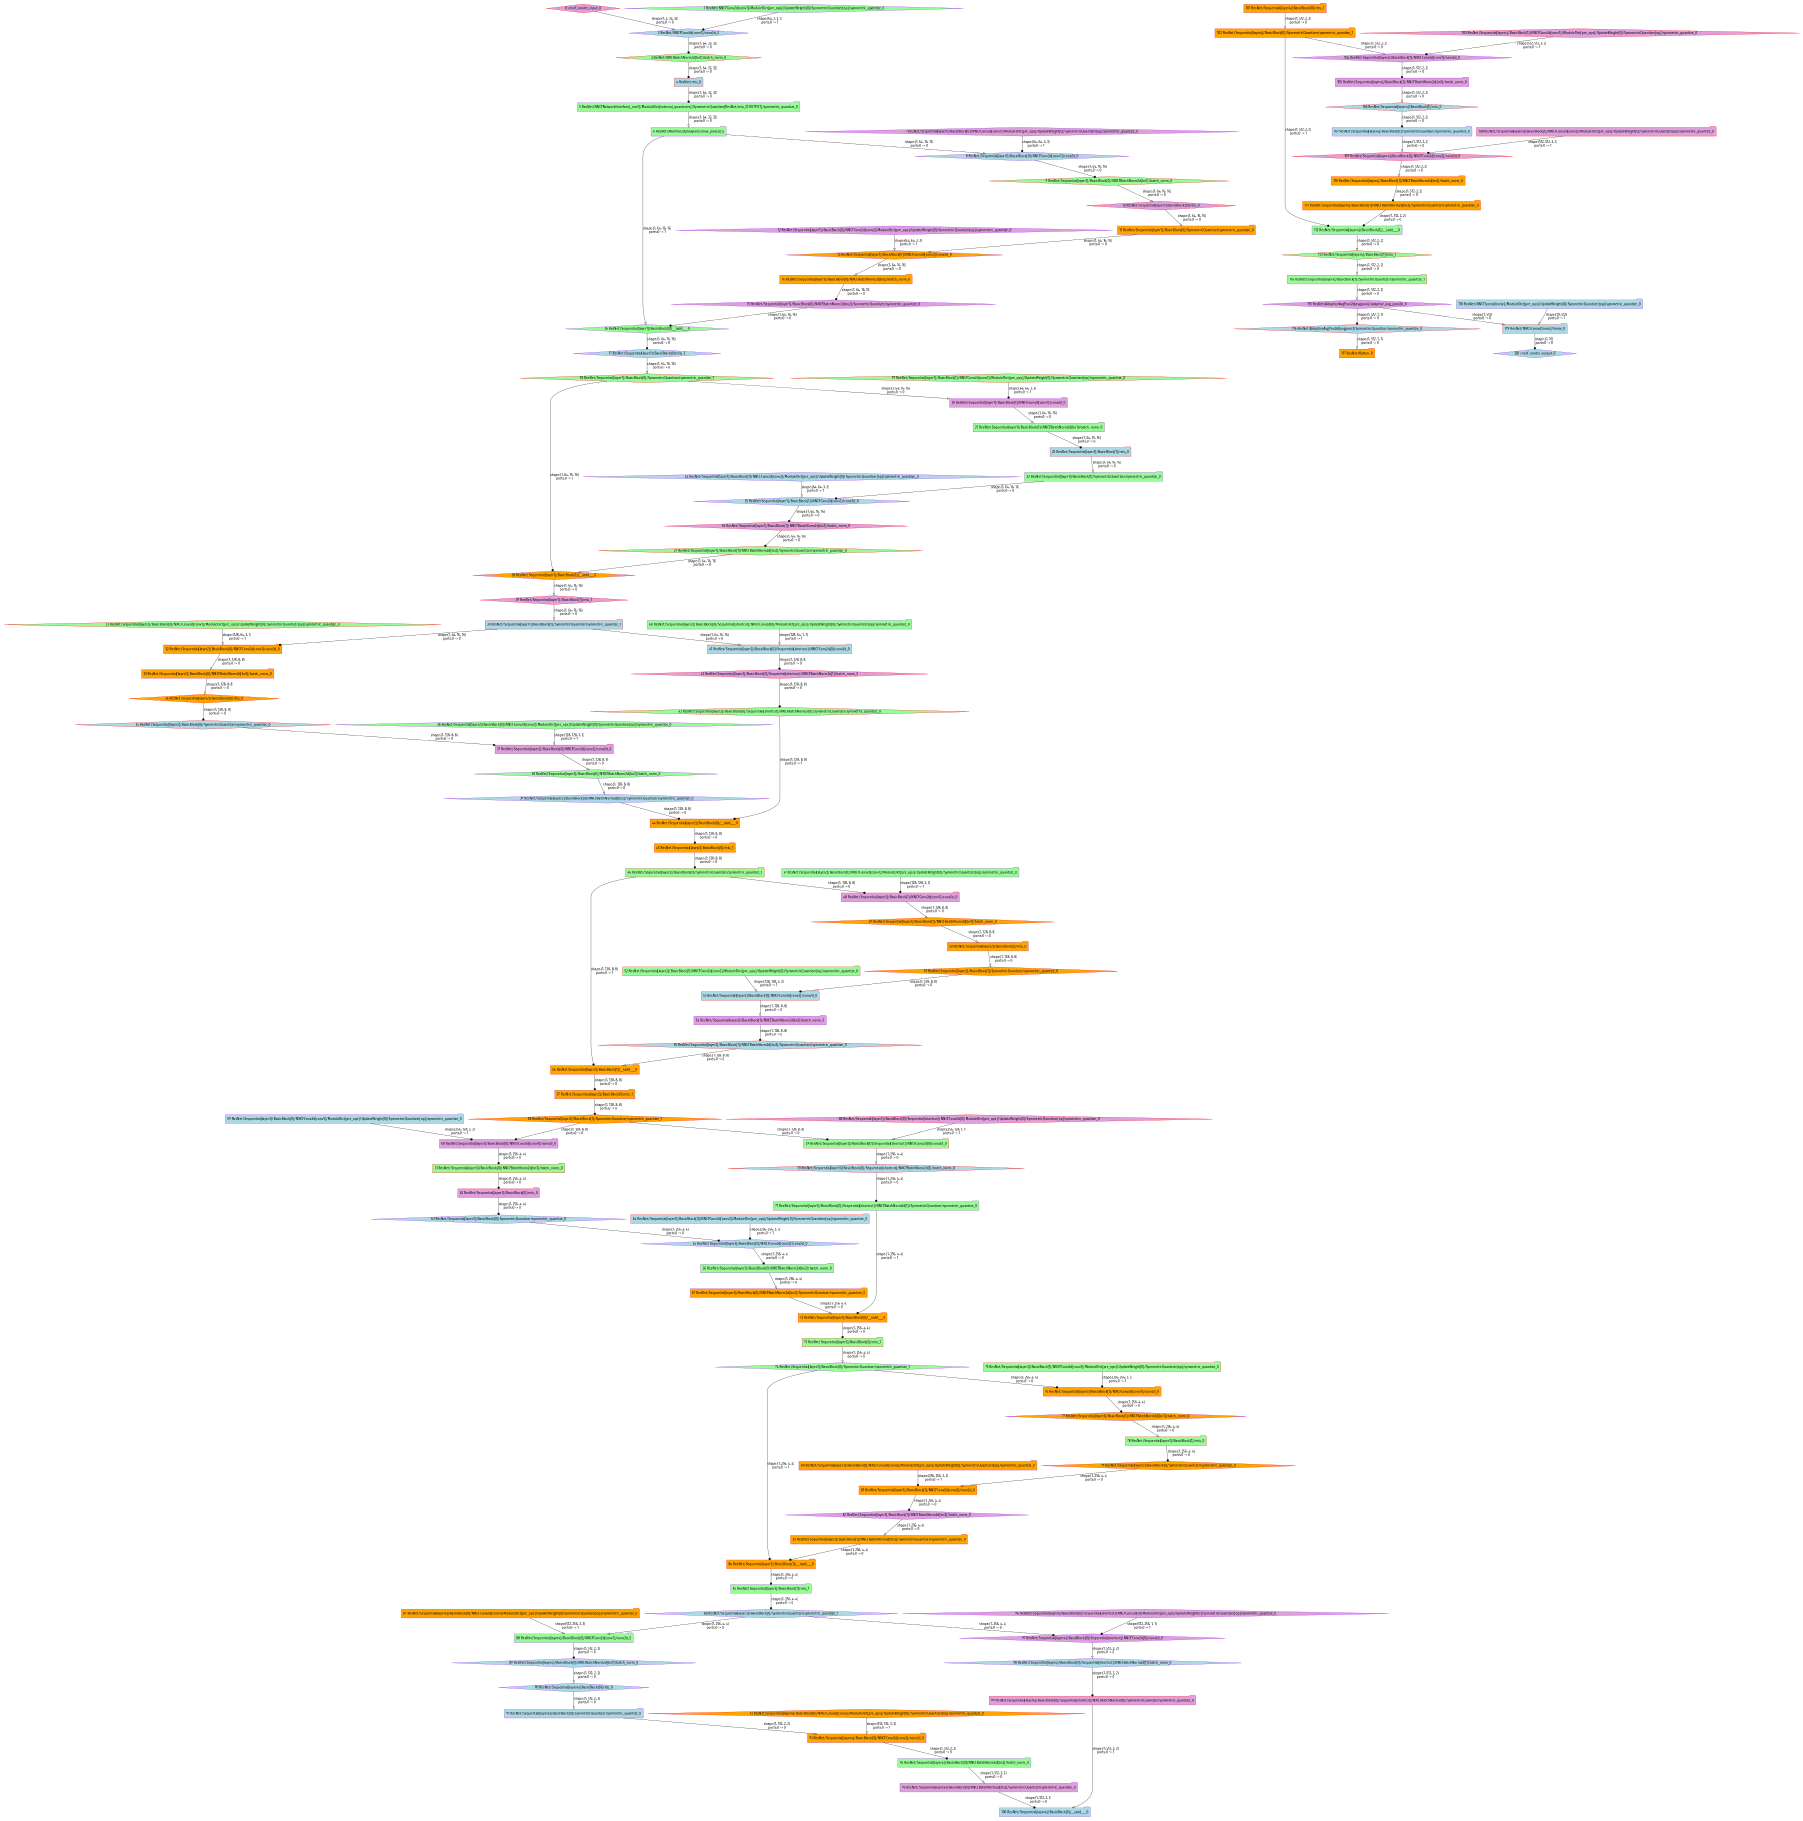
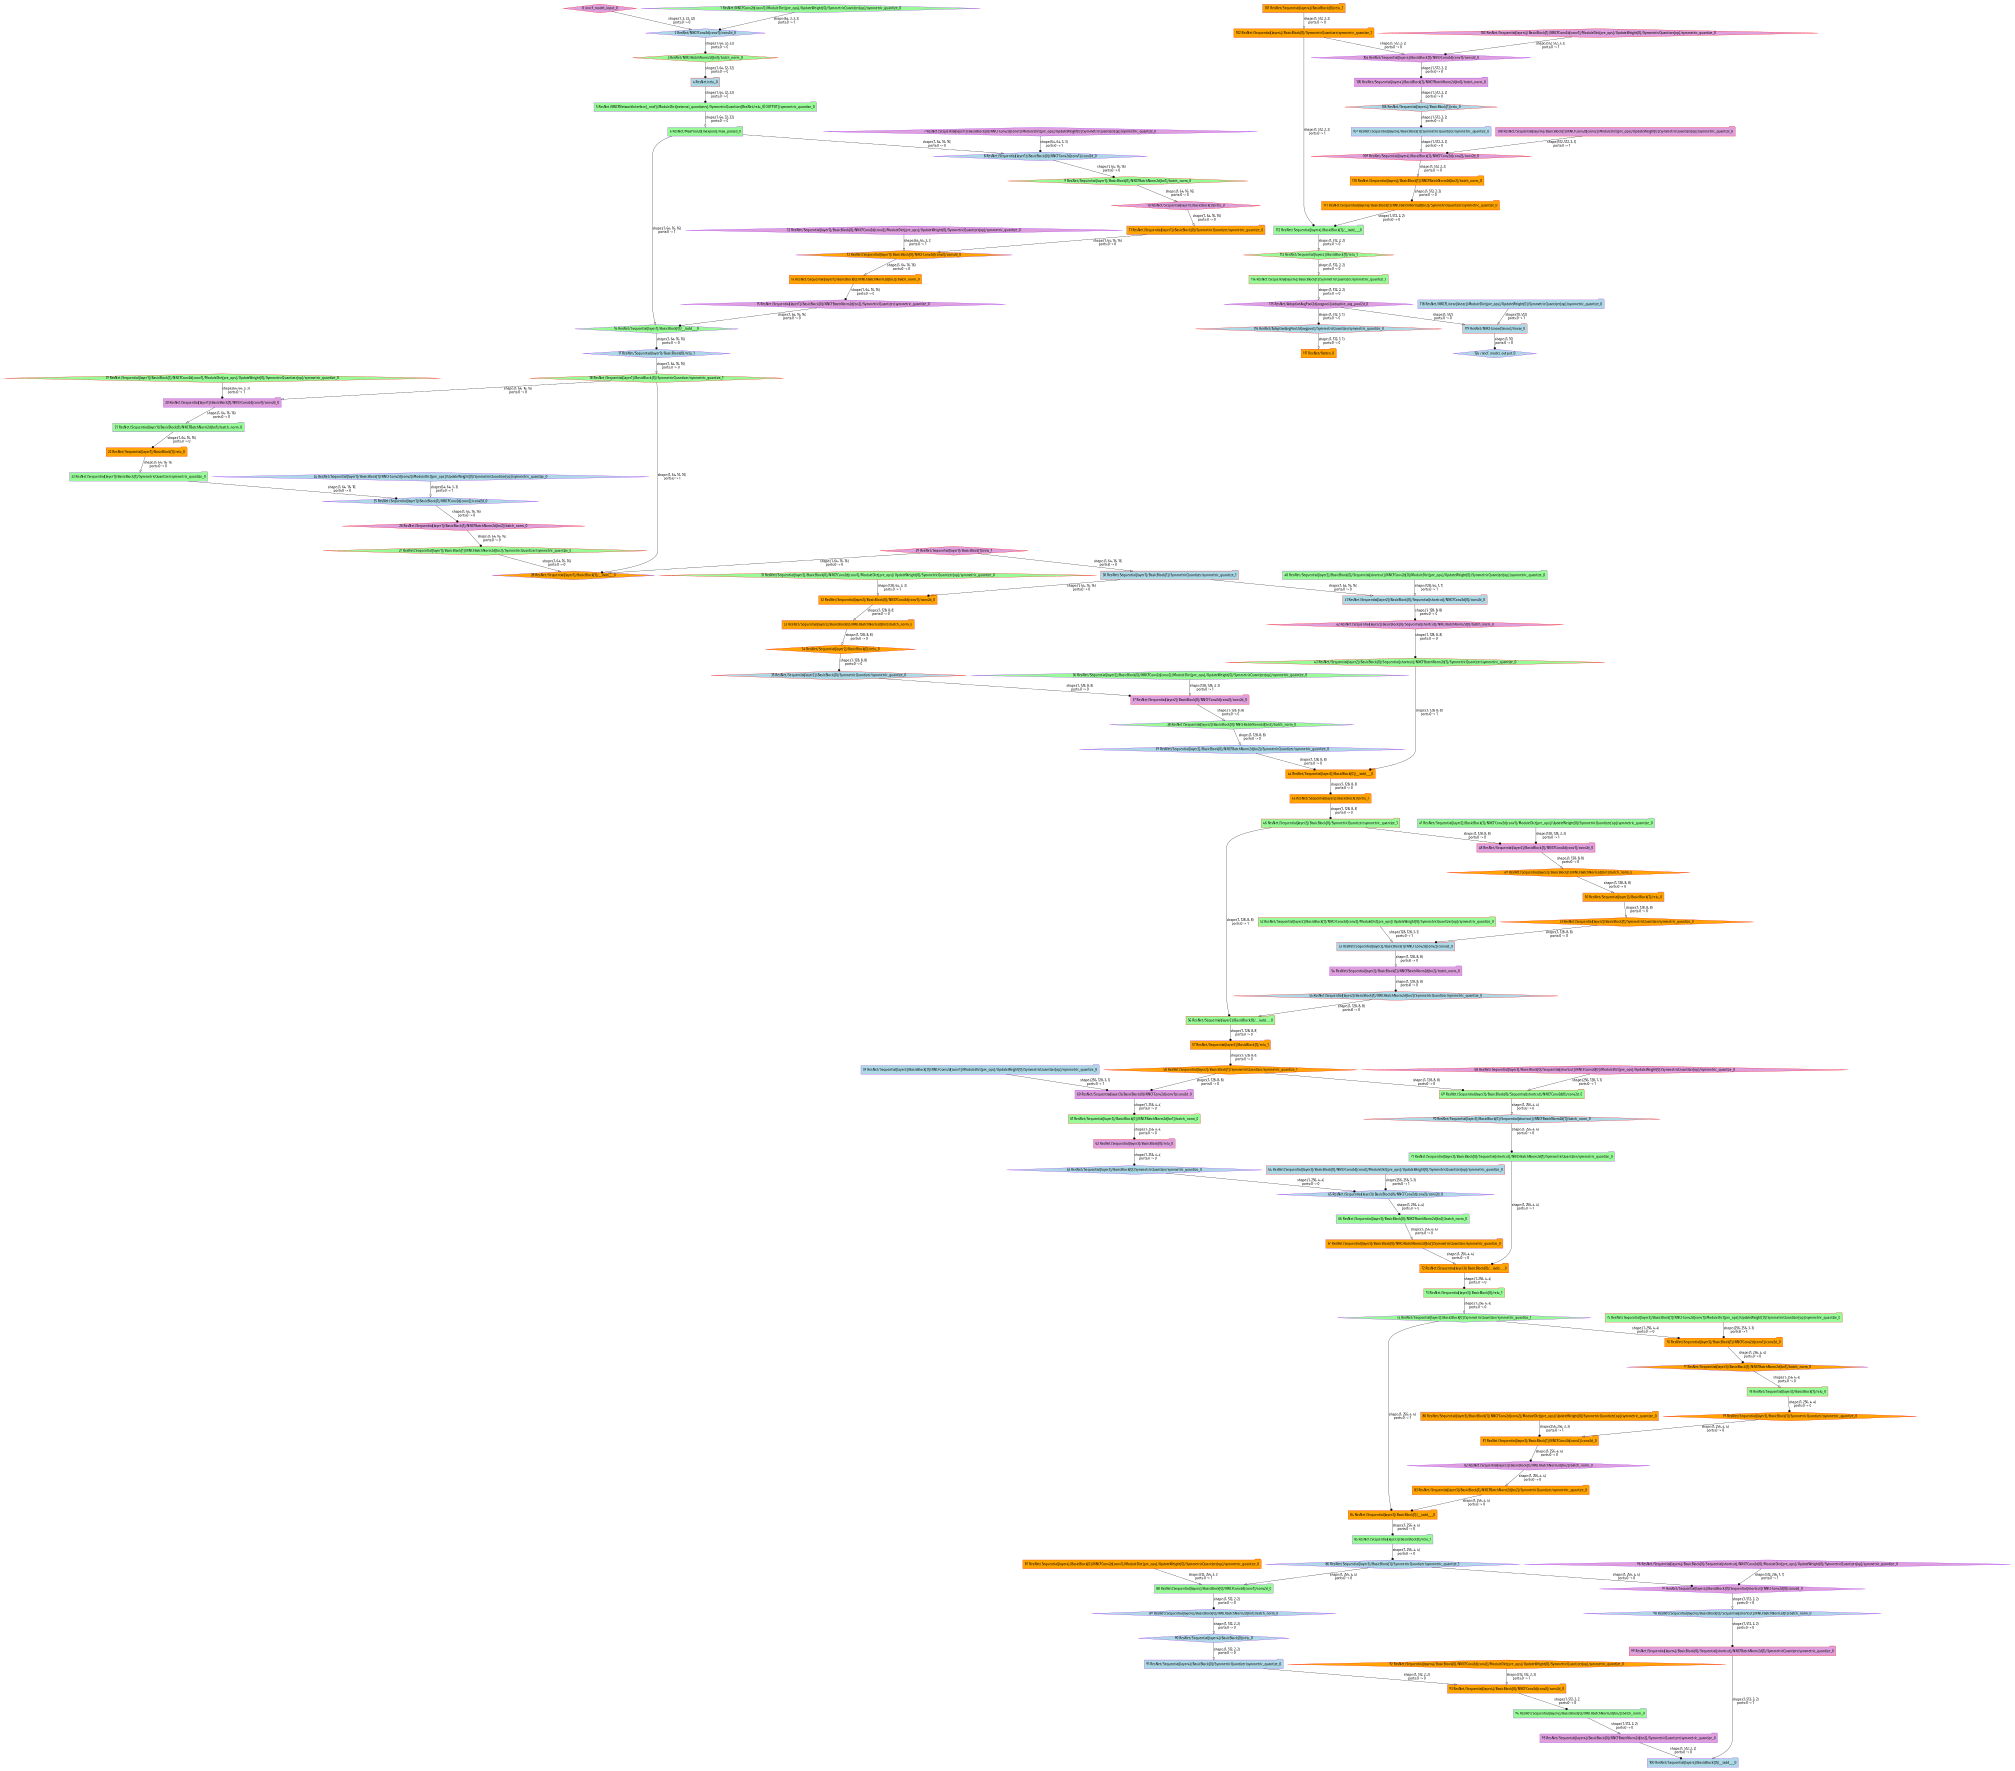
(1535, 354) -> (1495, 354)
(1091, 452) -> (147, 452)
(554, 587) -> (766, 563)
(595, 1070) -> (1230, 1021)
